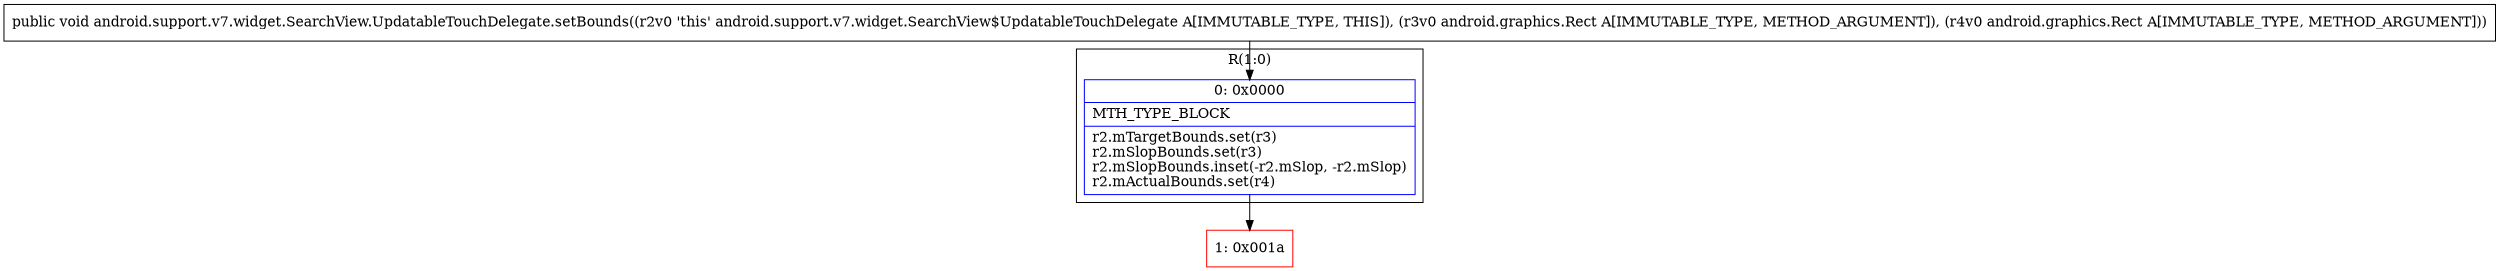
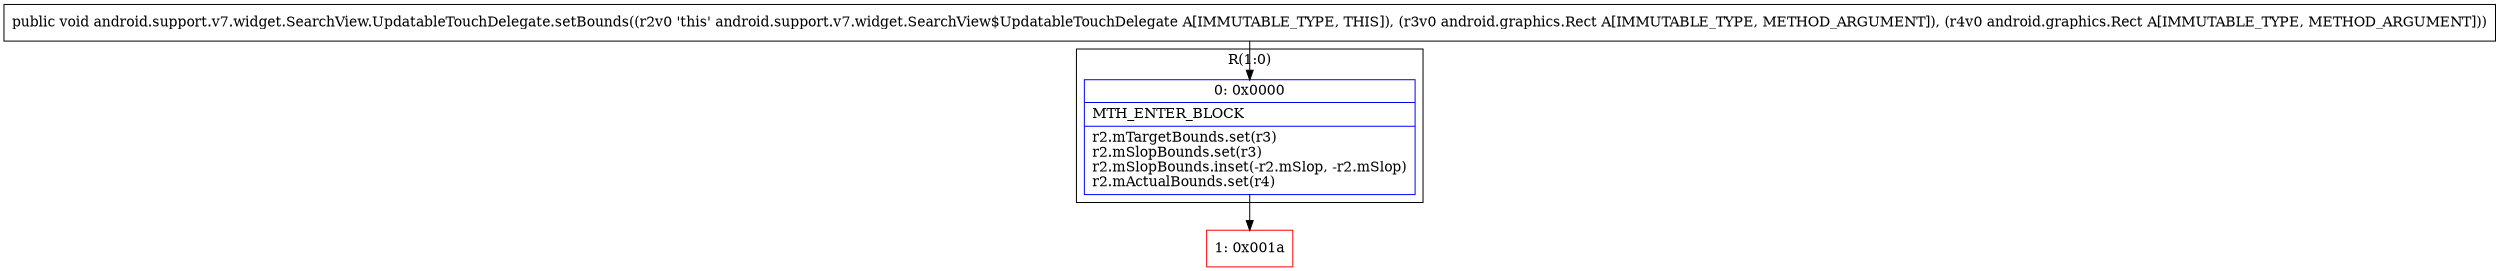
(1161, 114) -> (1169, 114)
